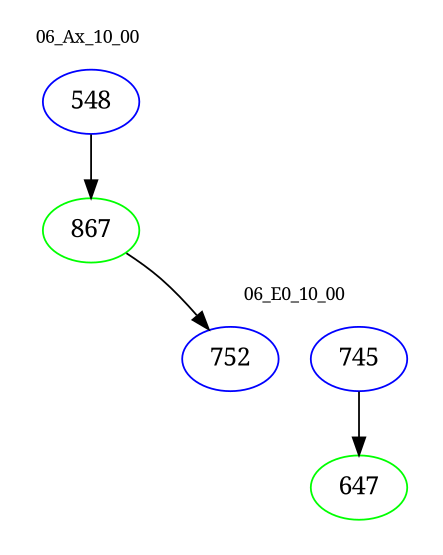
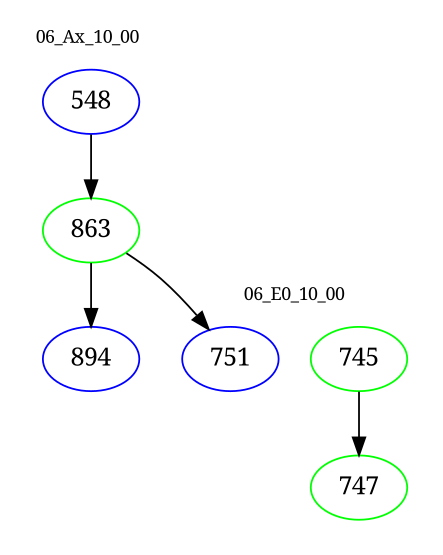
(91, 230) -> (91, 230)
none -> (91, 359)
(230, 359) -> (230, 359)
(359, 359) -> (359, 359)
(359, 488) -> (359, 488)
